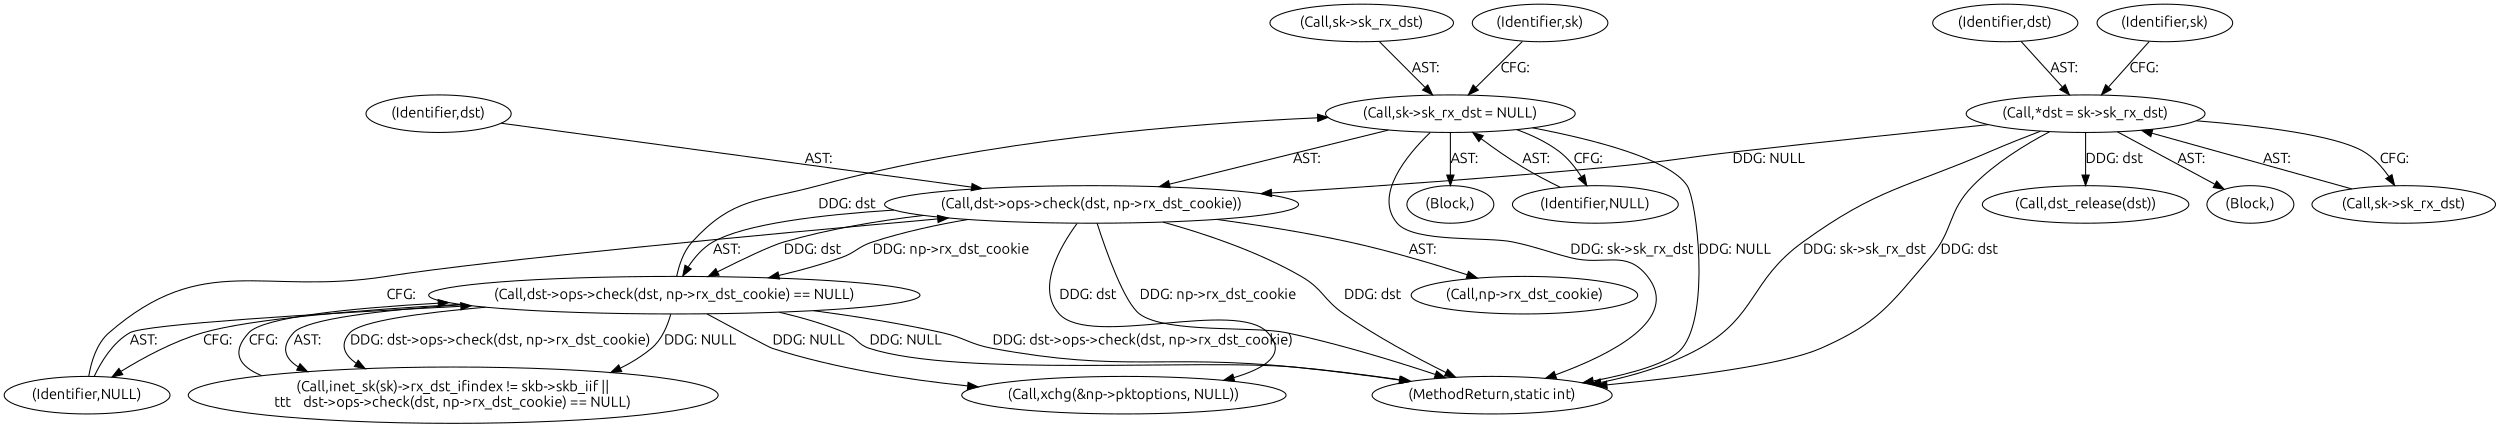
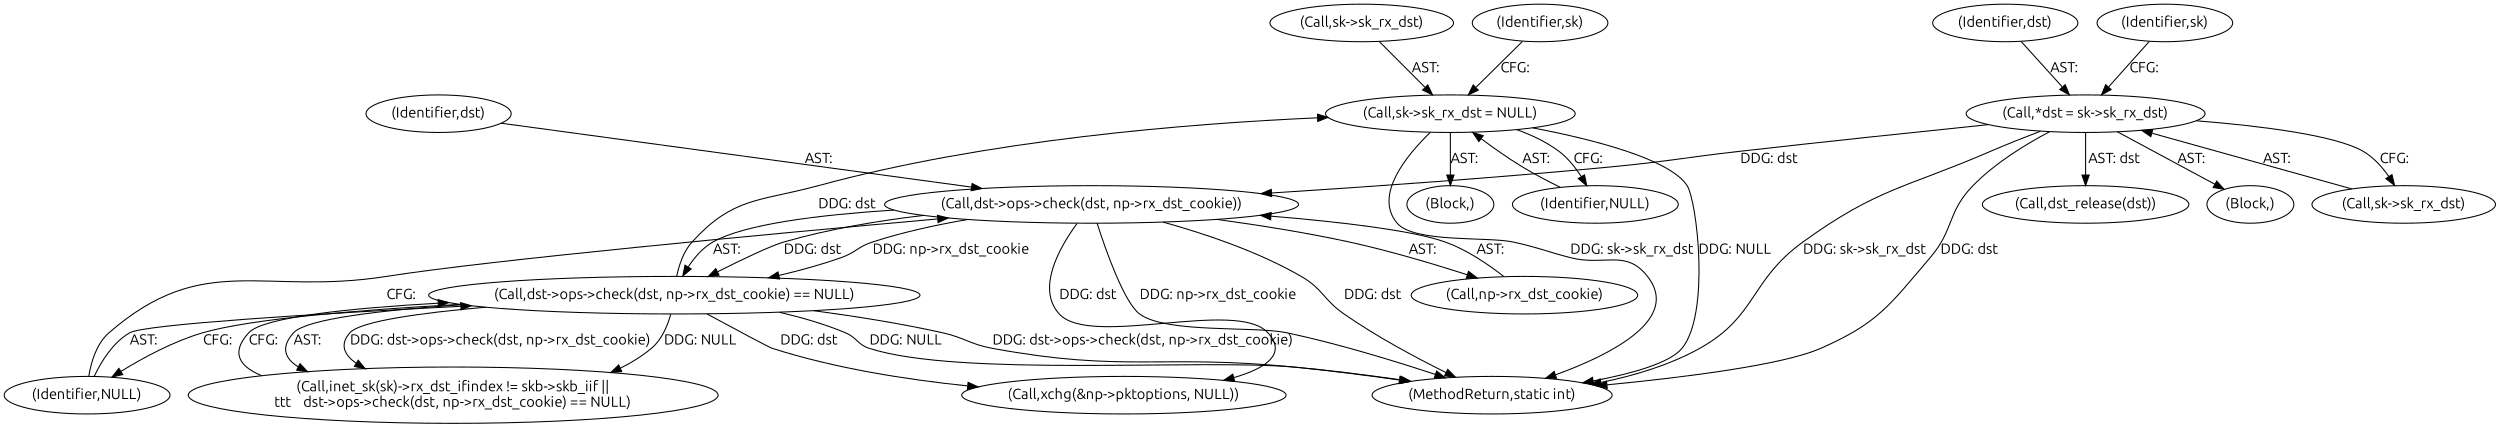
(1279, 157) -> (1393, 230)
(1769, 159) -> (1769, 159)
(2114, 159) -> (2114, 159)
(809, 341) -> (809, 341)
